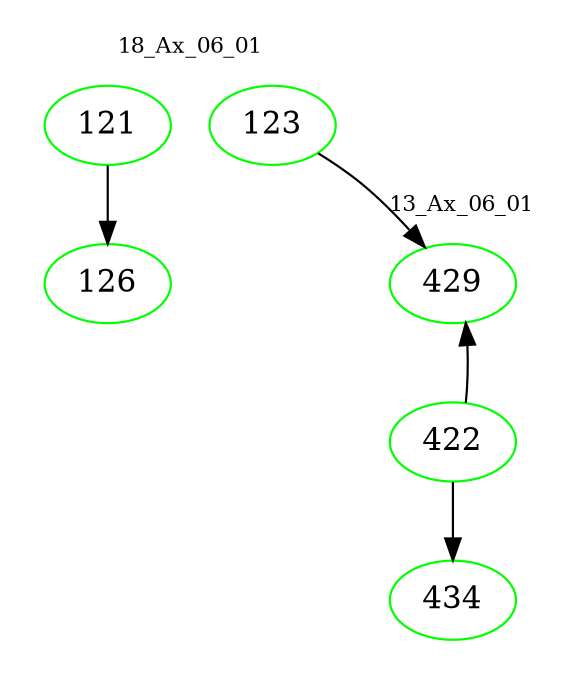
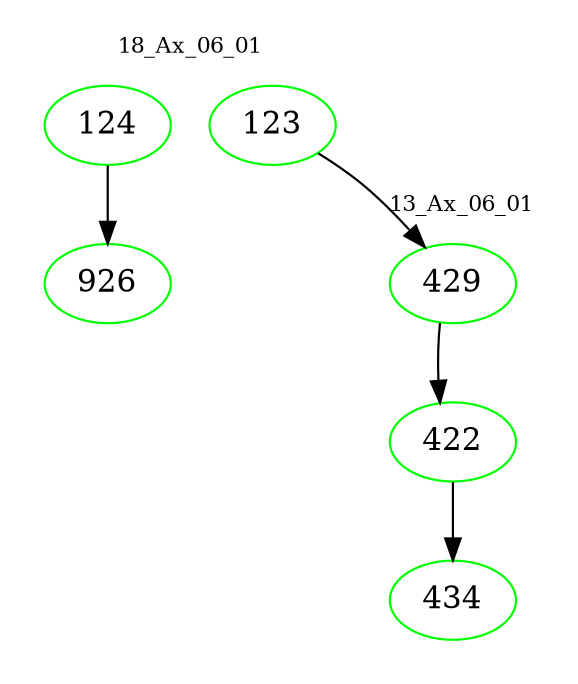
(108, 125) -> (108, 125)
(108, 284) -> (108, 284)
(468, 374) -> (438, 352)
